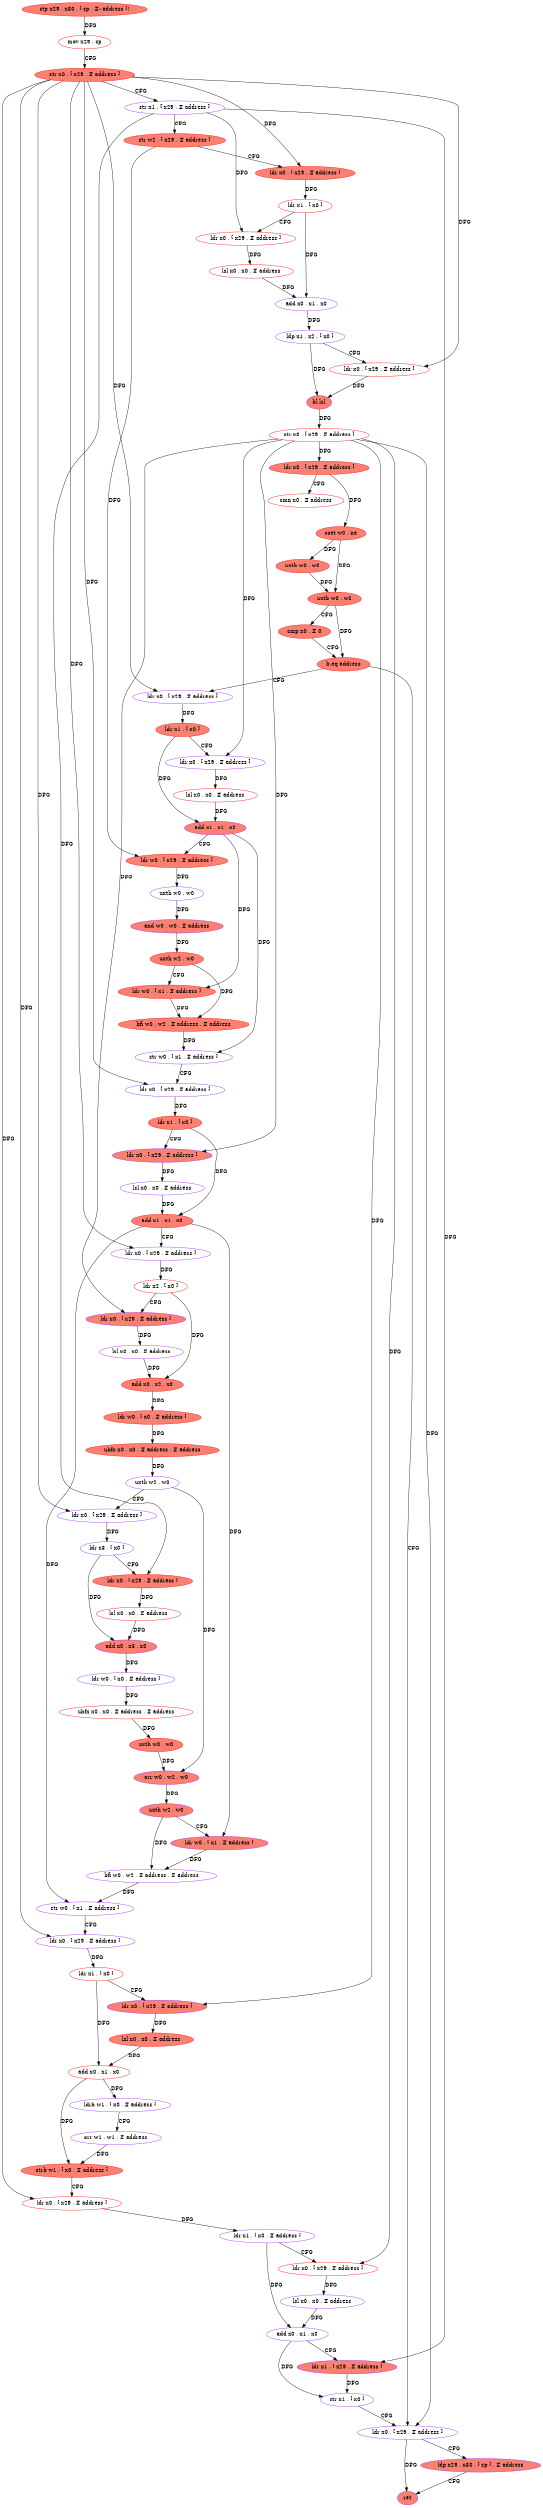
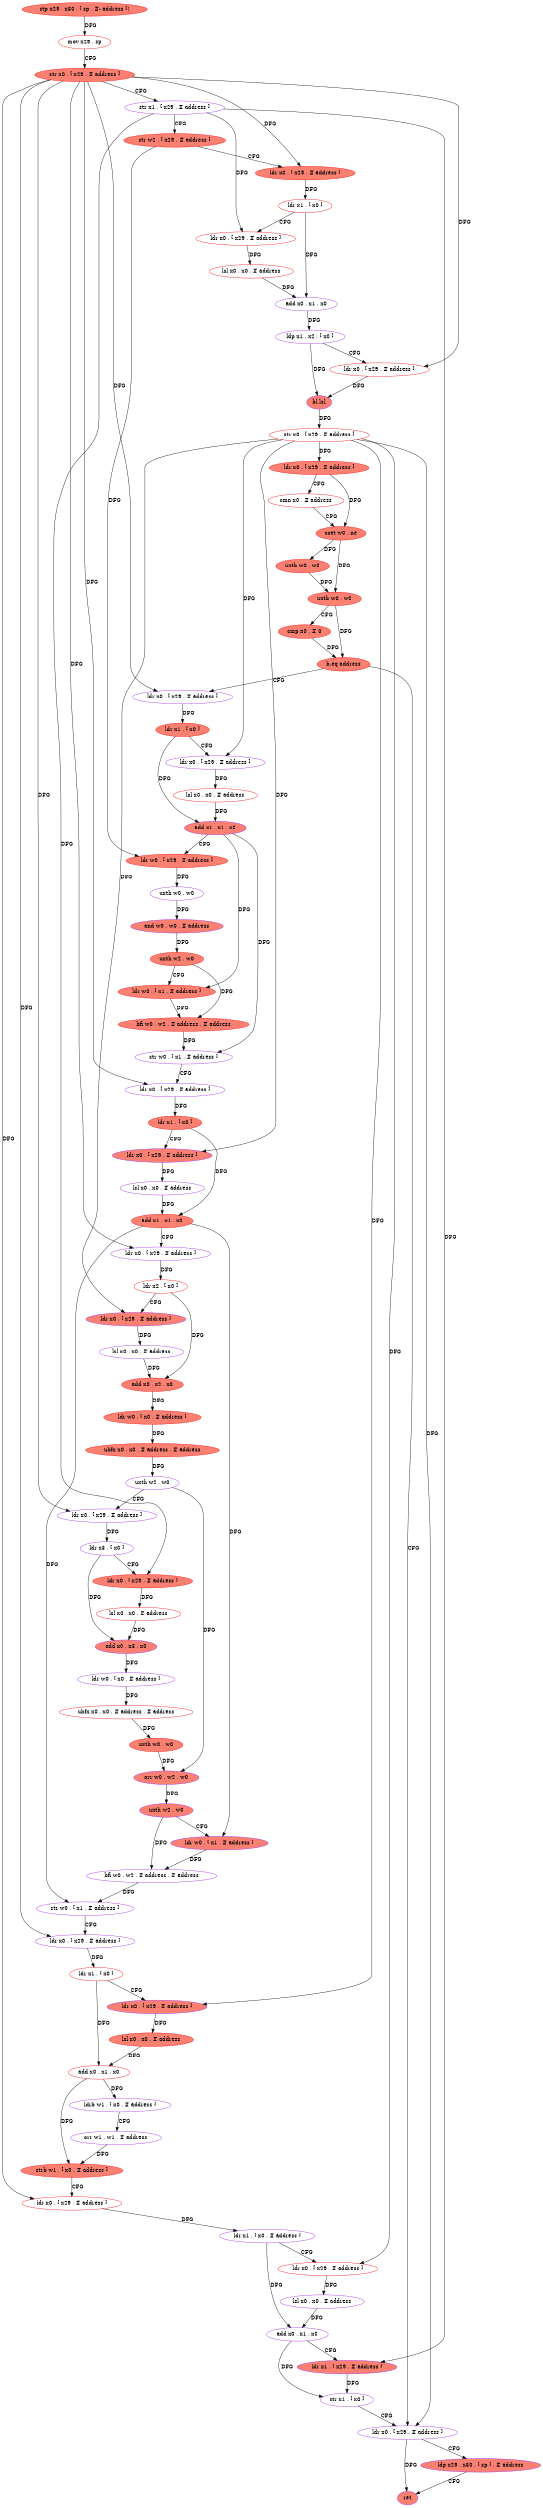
none -> (322, 516)
(333, 648) -> (333, 648)
